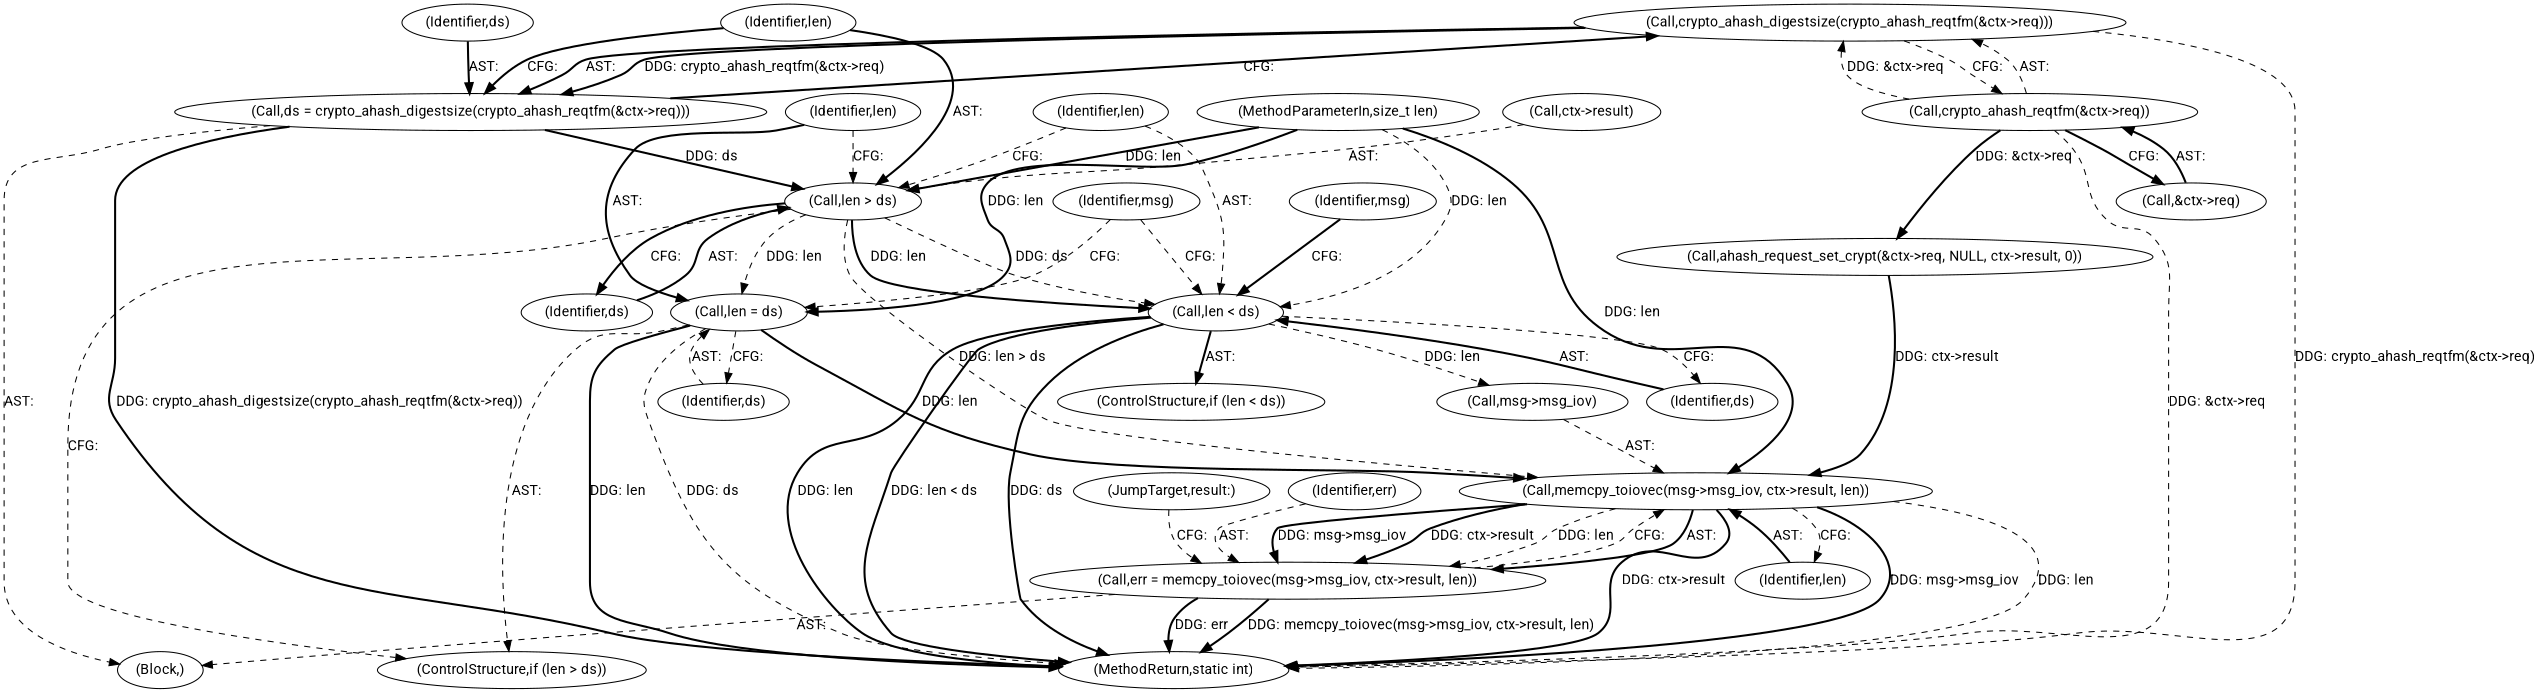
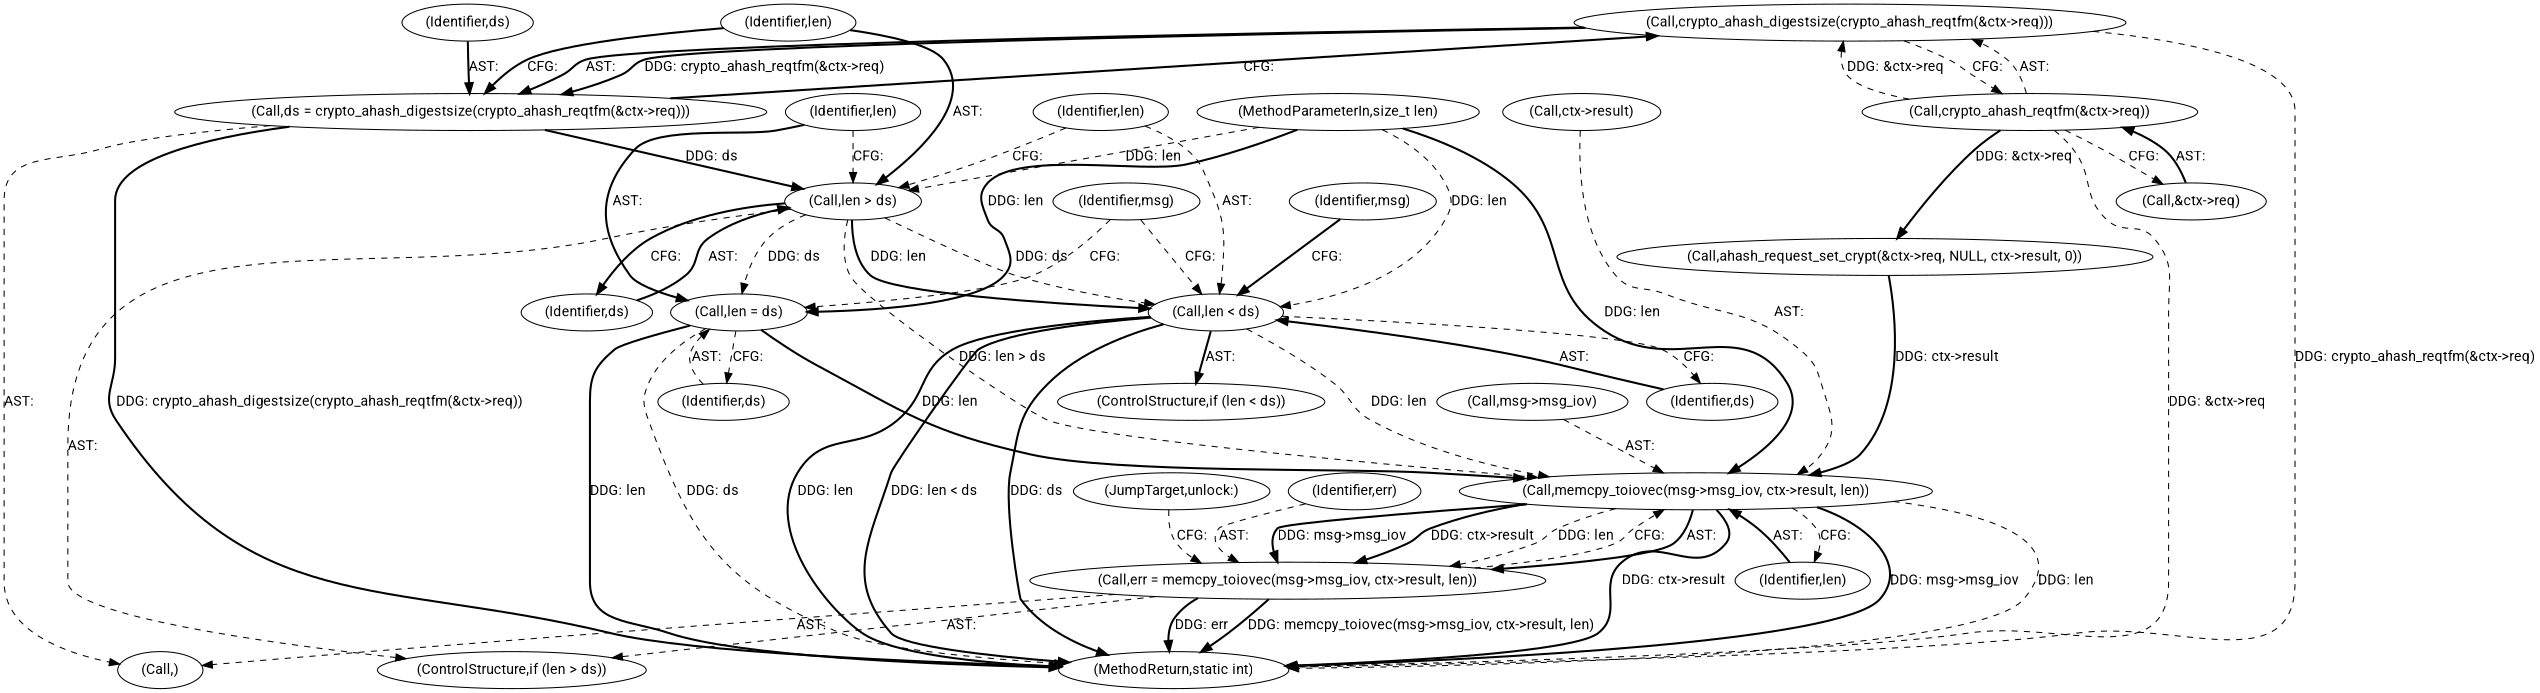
(2110, 154) -> (2110, 154)
(1089, 158) -> (1089, 158)
(1236, 160) -> (1702, 306)
(794, 257) -> (794, 257)
(1375, 349) -> (1381, 425)
(524, 430) -> (902, 625)
(85, 447) -> (85, 447)
(1172, 491) -> (1172, 491)
(160, 670) -> (160, 670)
